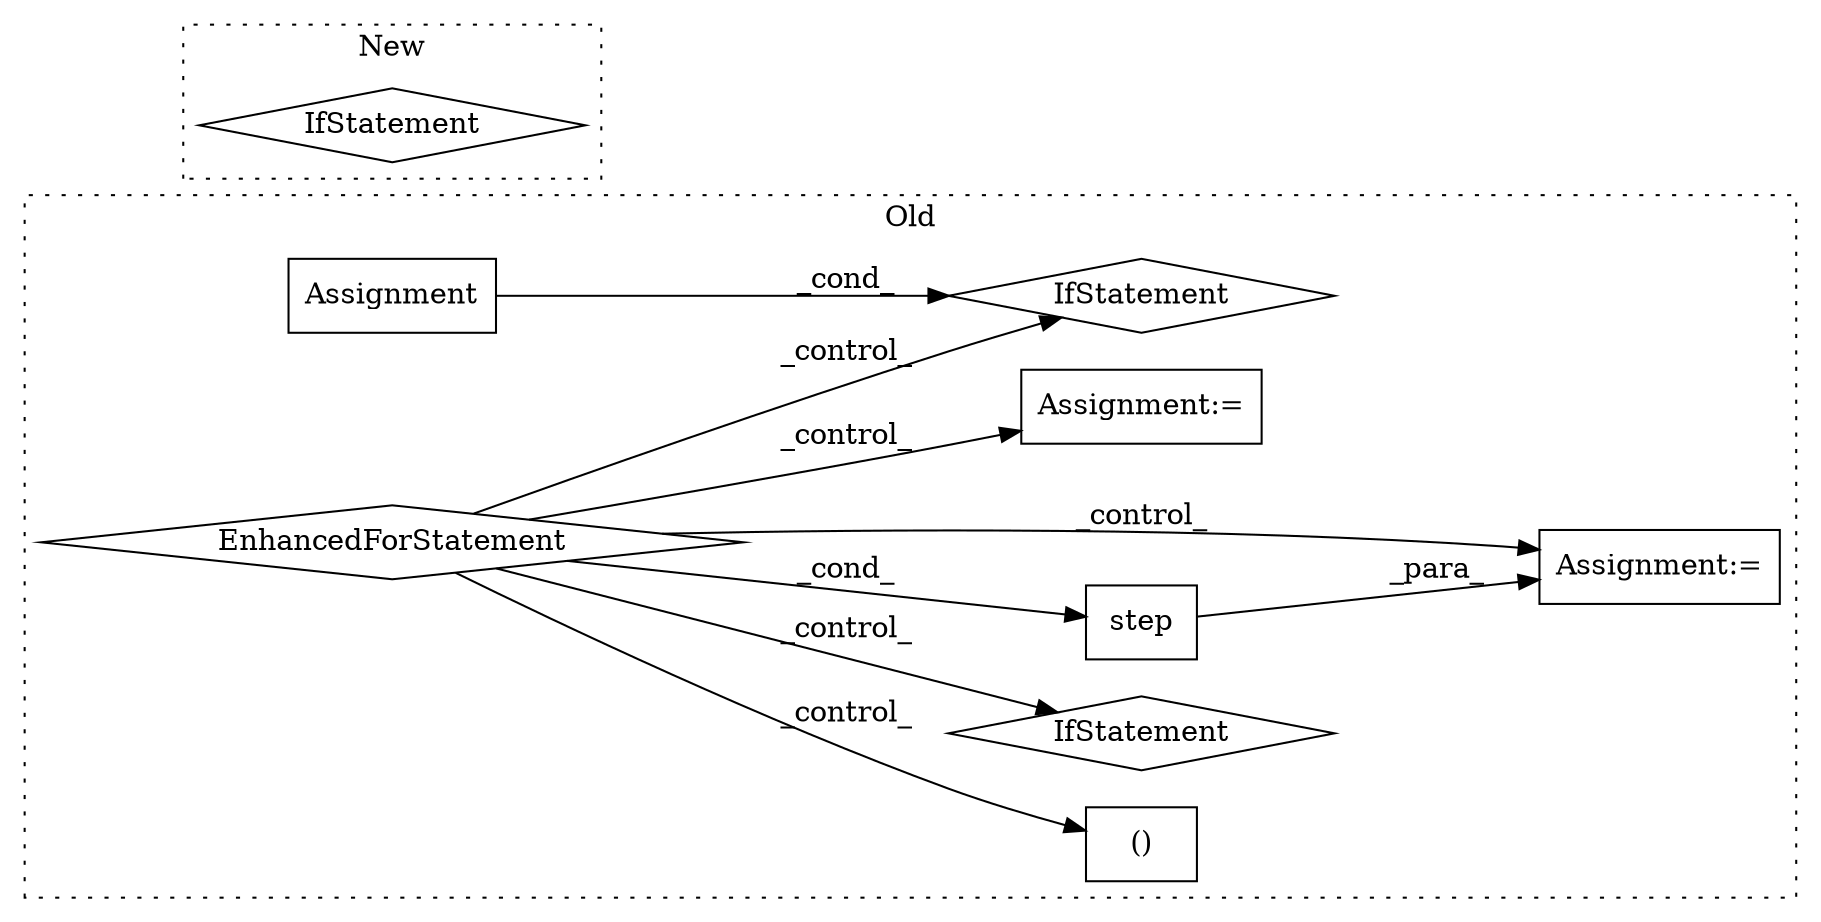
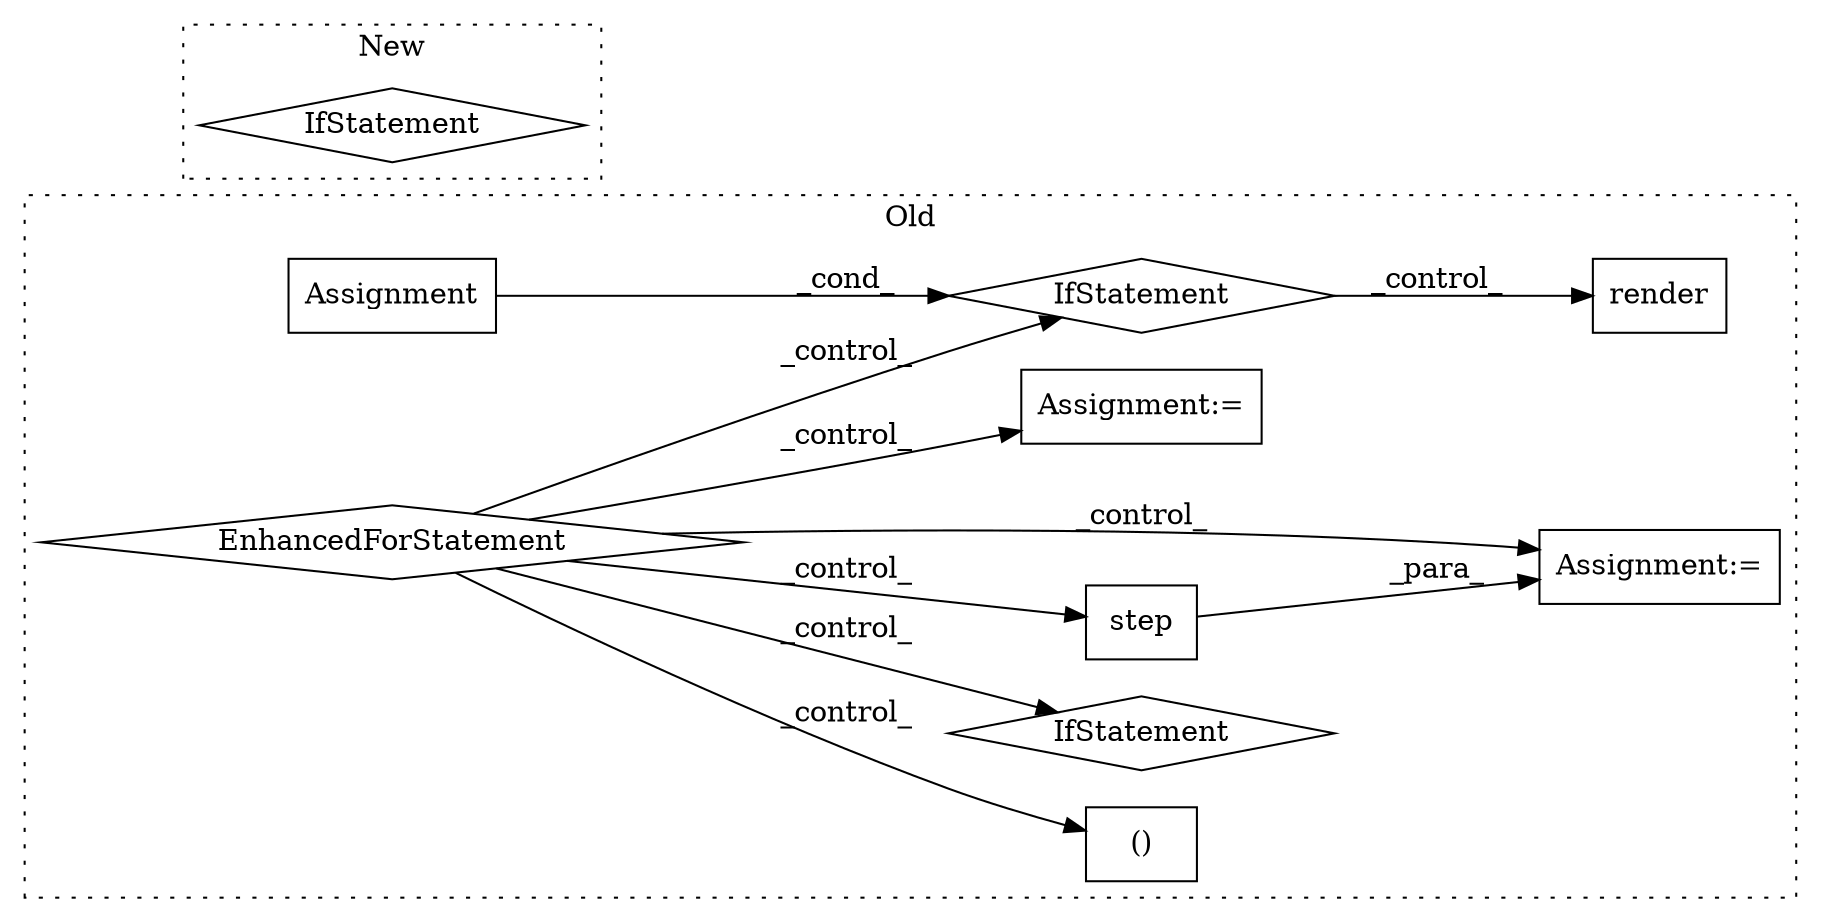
none -> (1660, 296)
(846, 570) -> (846, 570)
